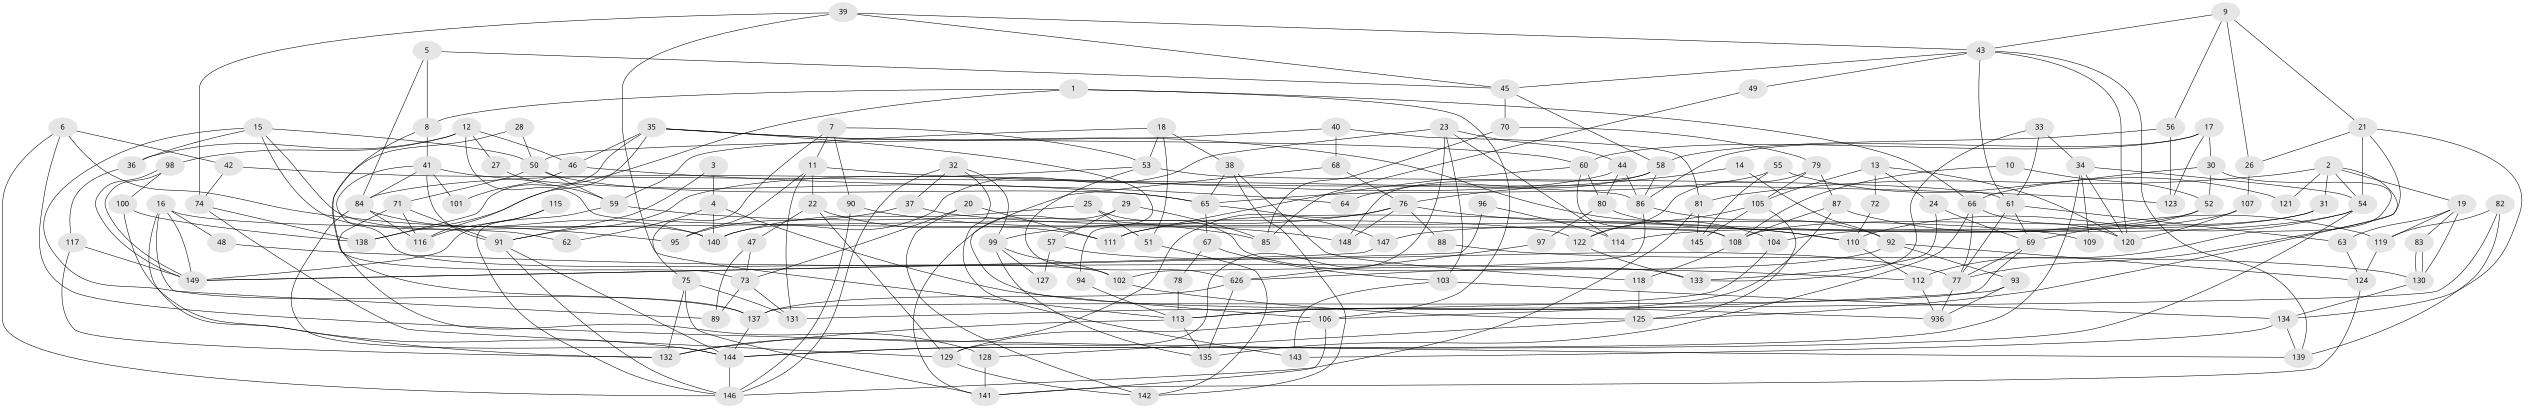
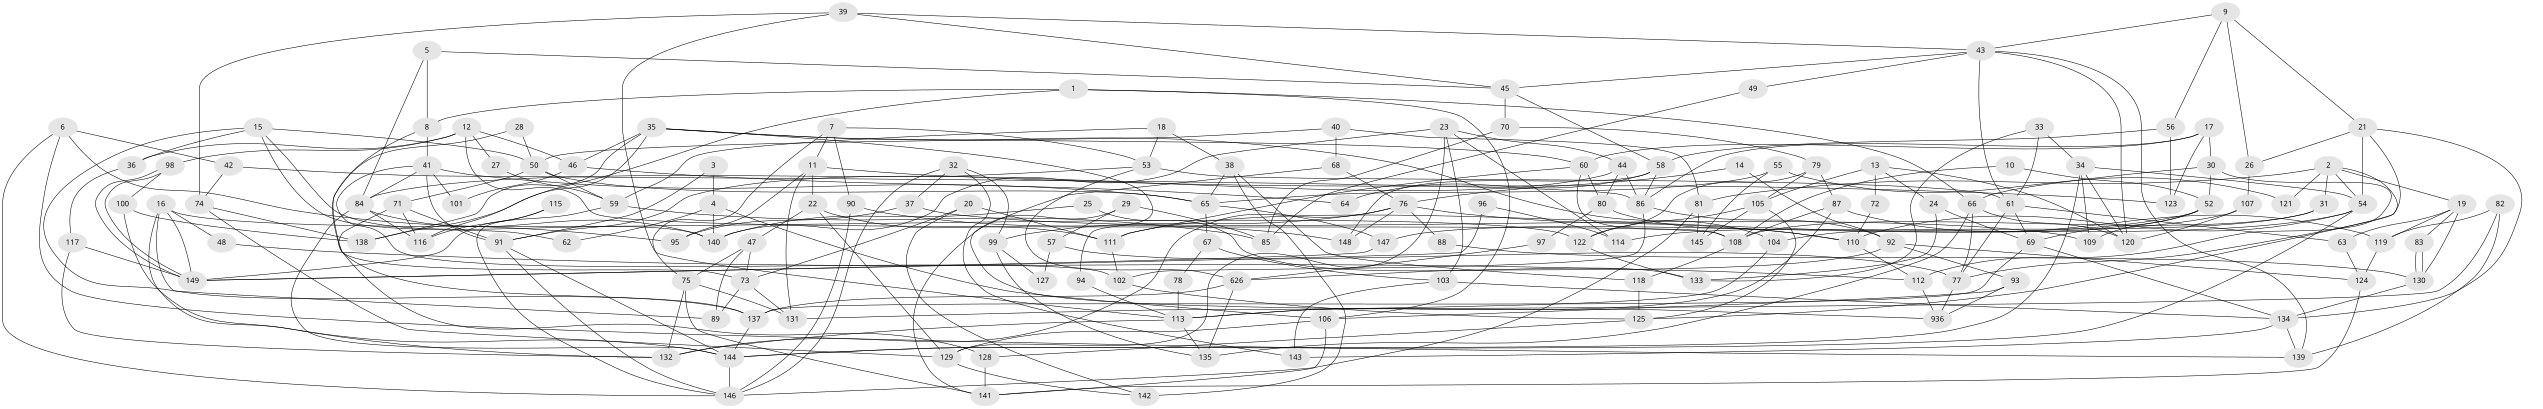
none -> (2149, 223)
(1149, 243) -> none
(1033, 257) -> (1114, 258)
none -> (721, 261)
(1989, 264) -> (2157, 281)
